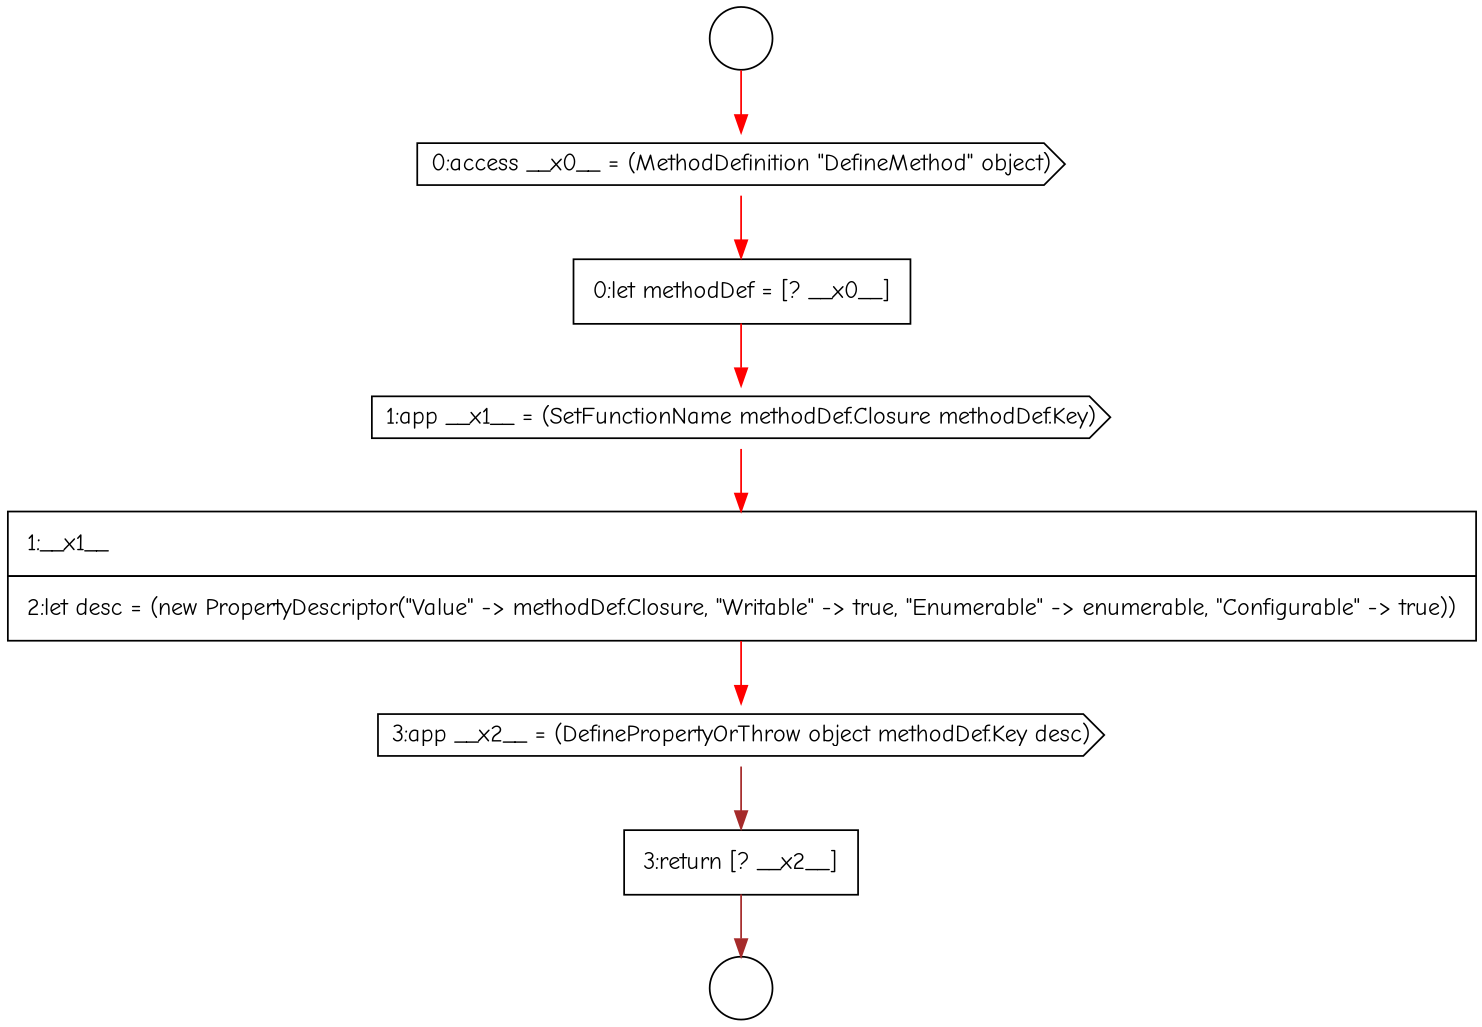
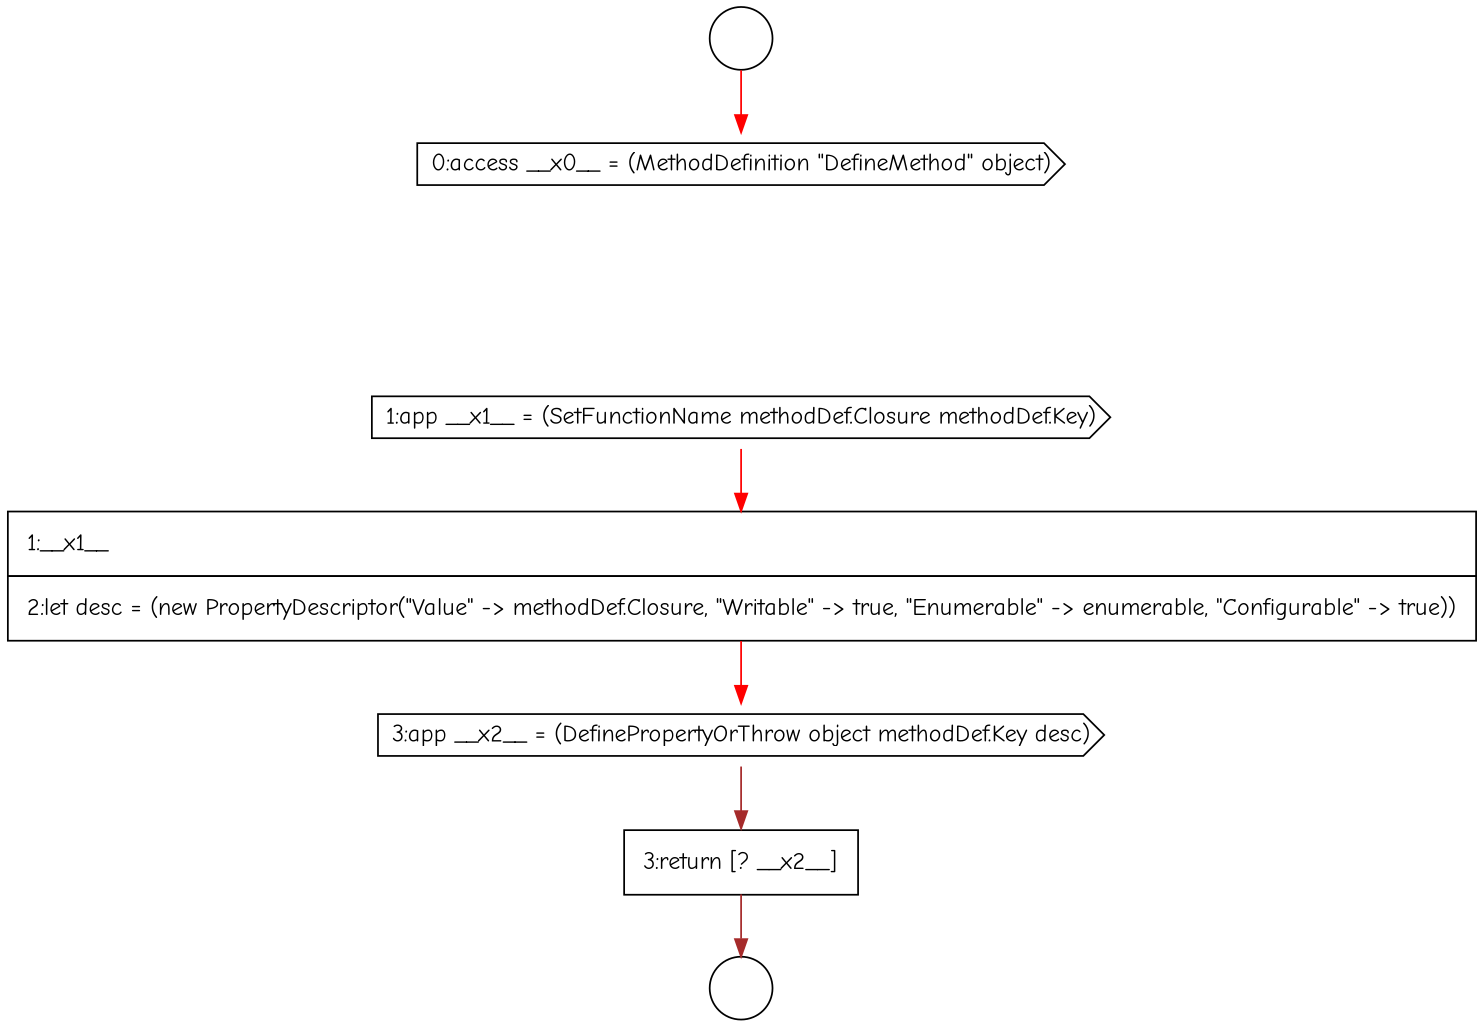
(741, 291) -> none
